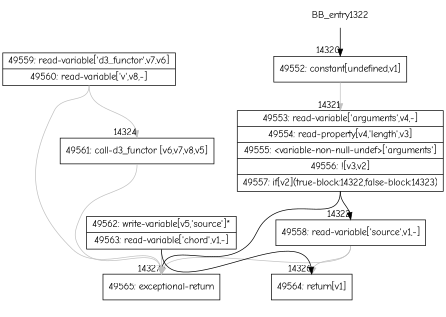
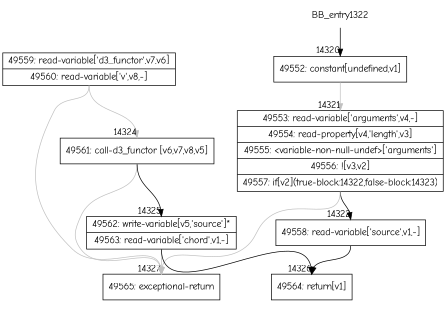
none -> (147, 188)
(255, 235) -> (255, 235)
(335, 259) -> (335, 259)
(259, 260) -> none
